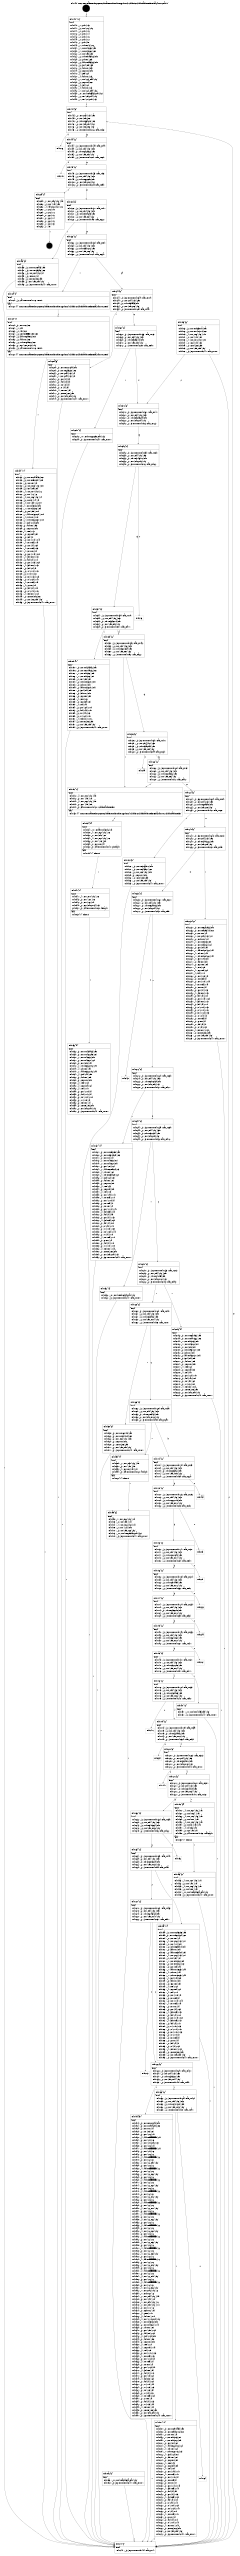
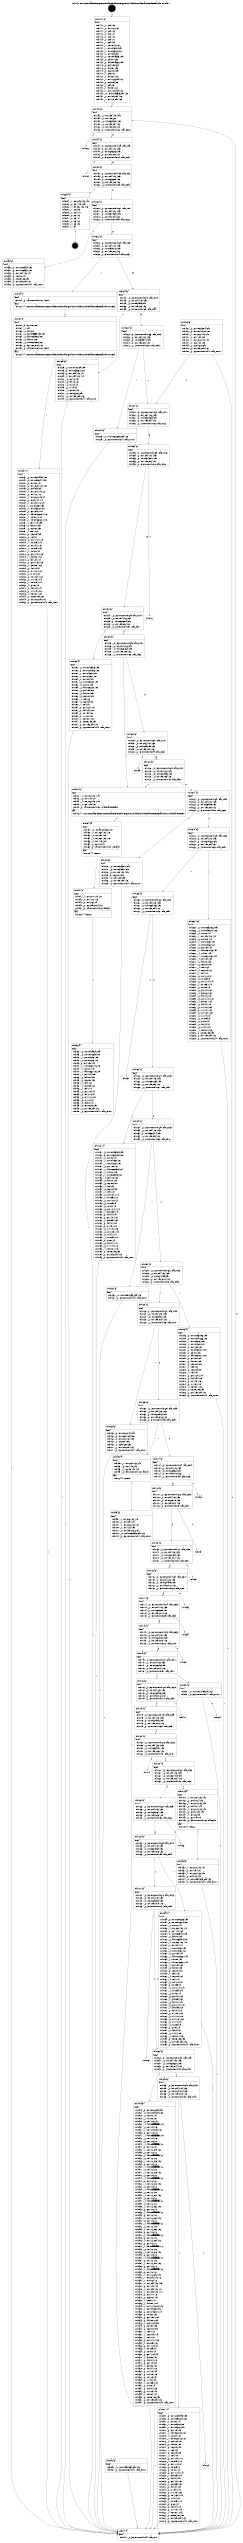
(162, 1748) -> (213, 1705)
